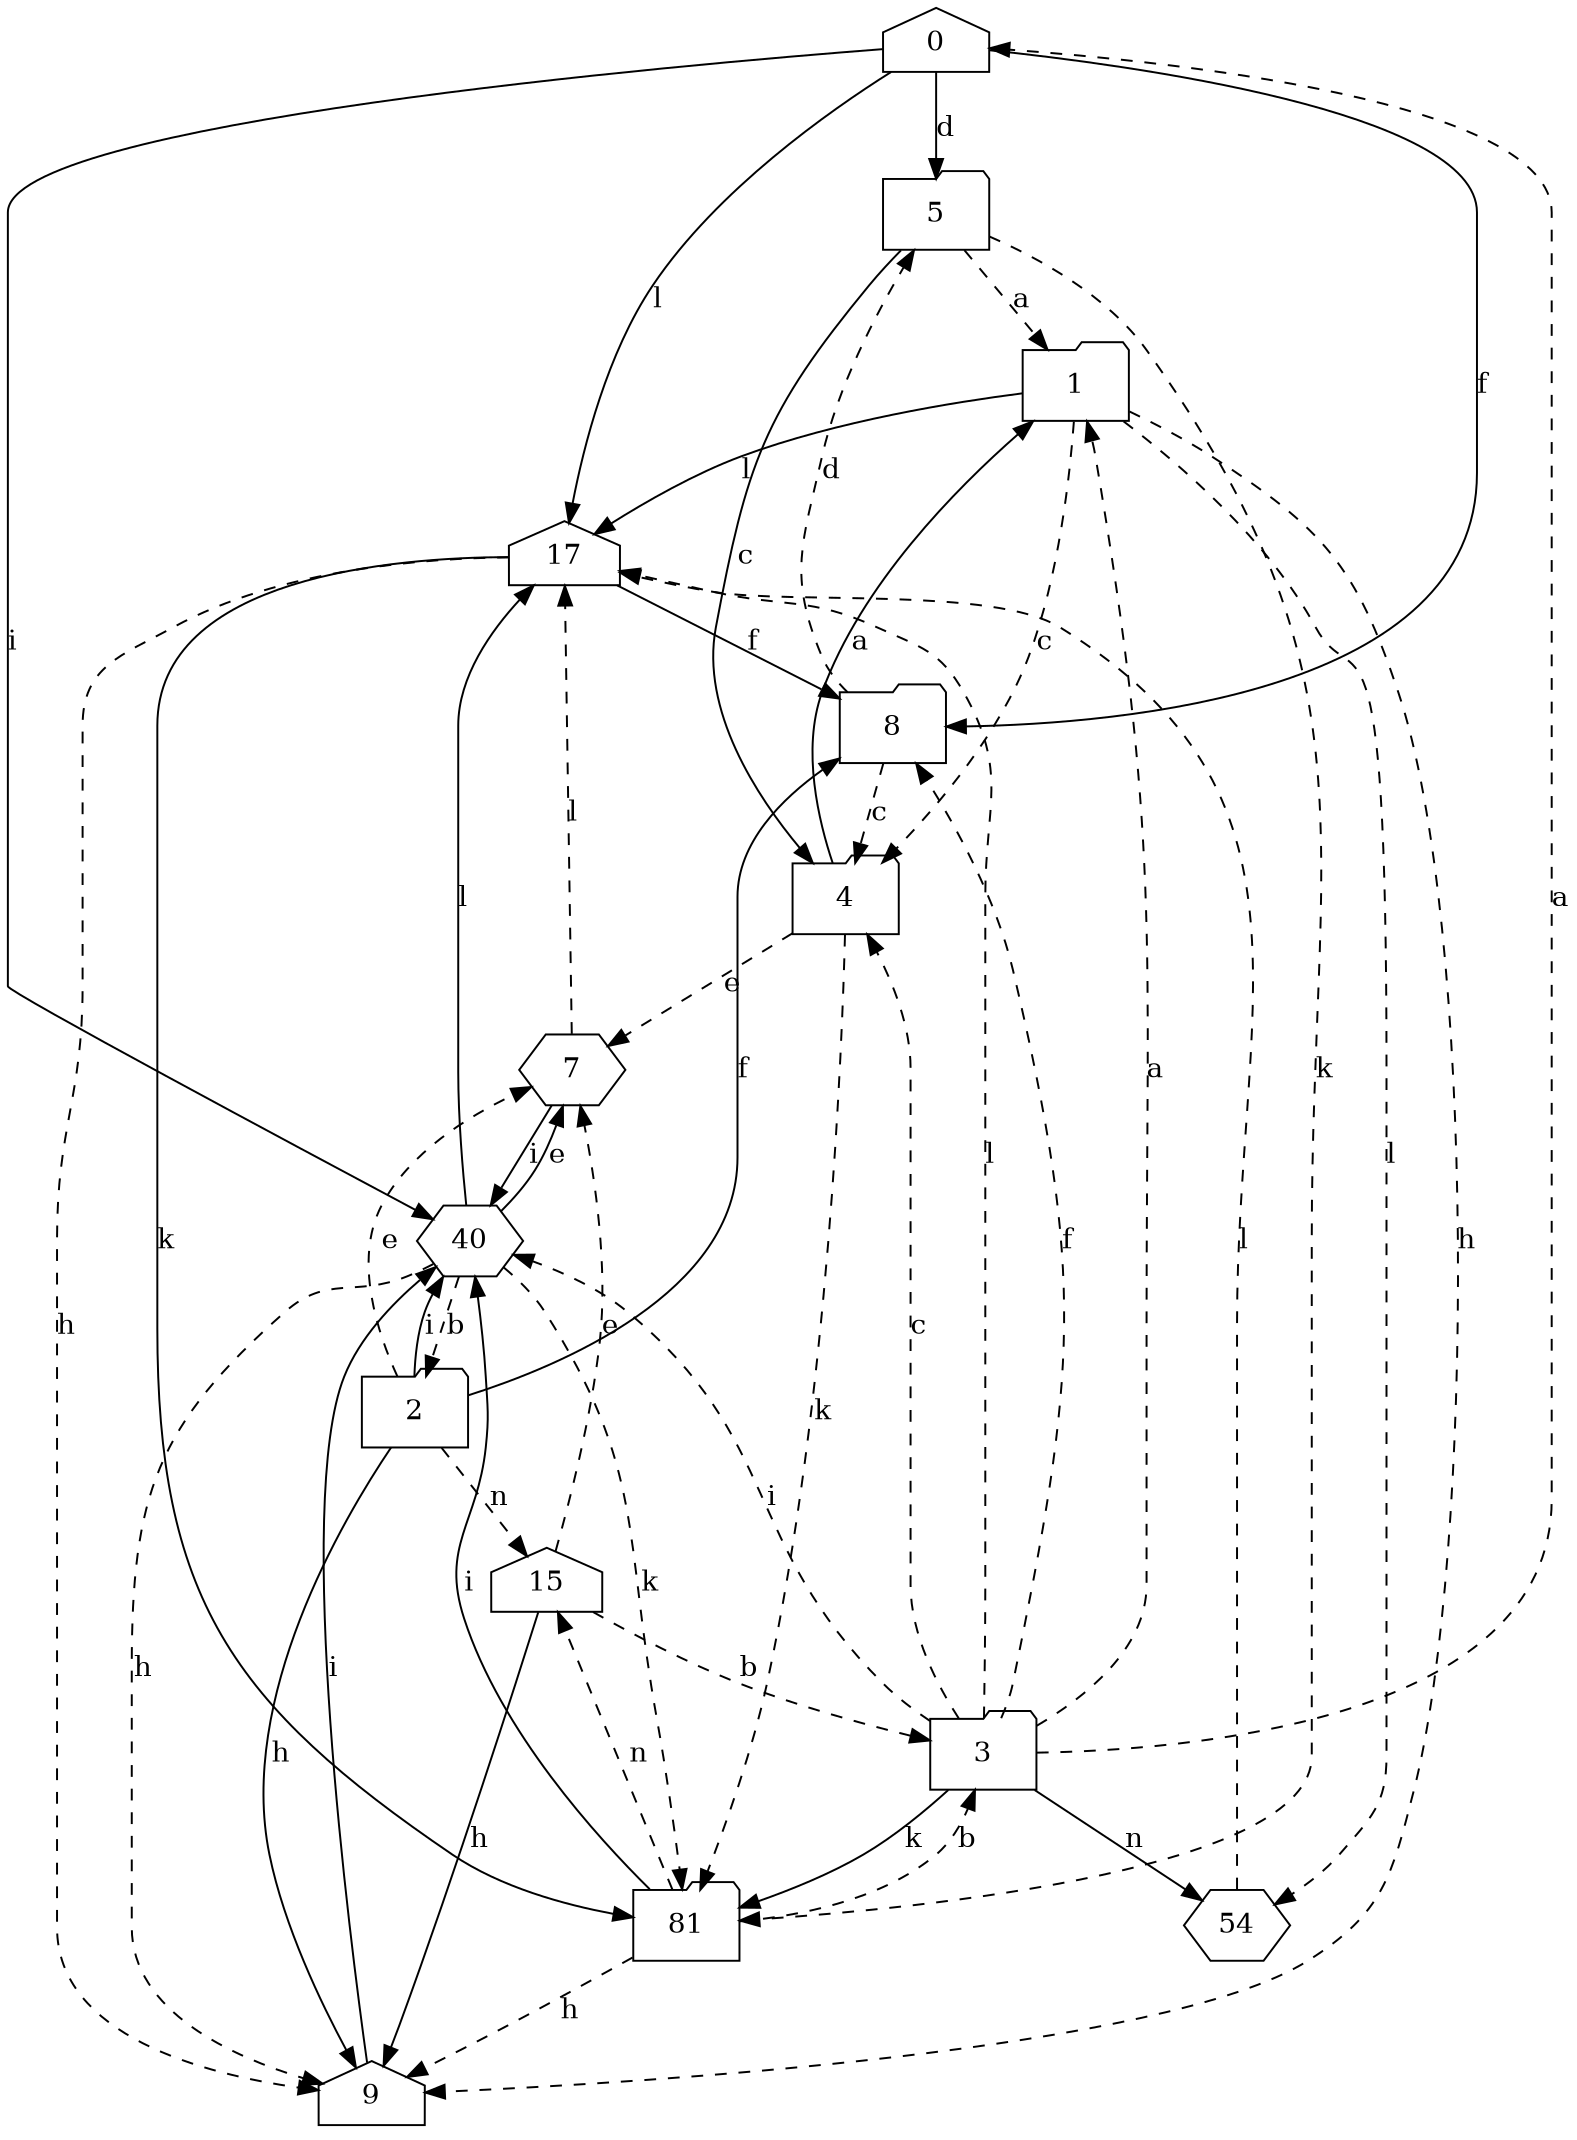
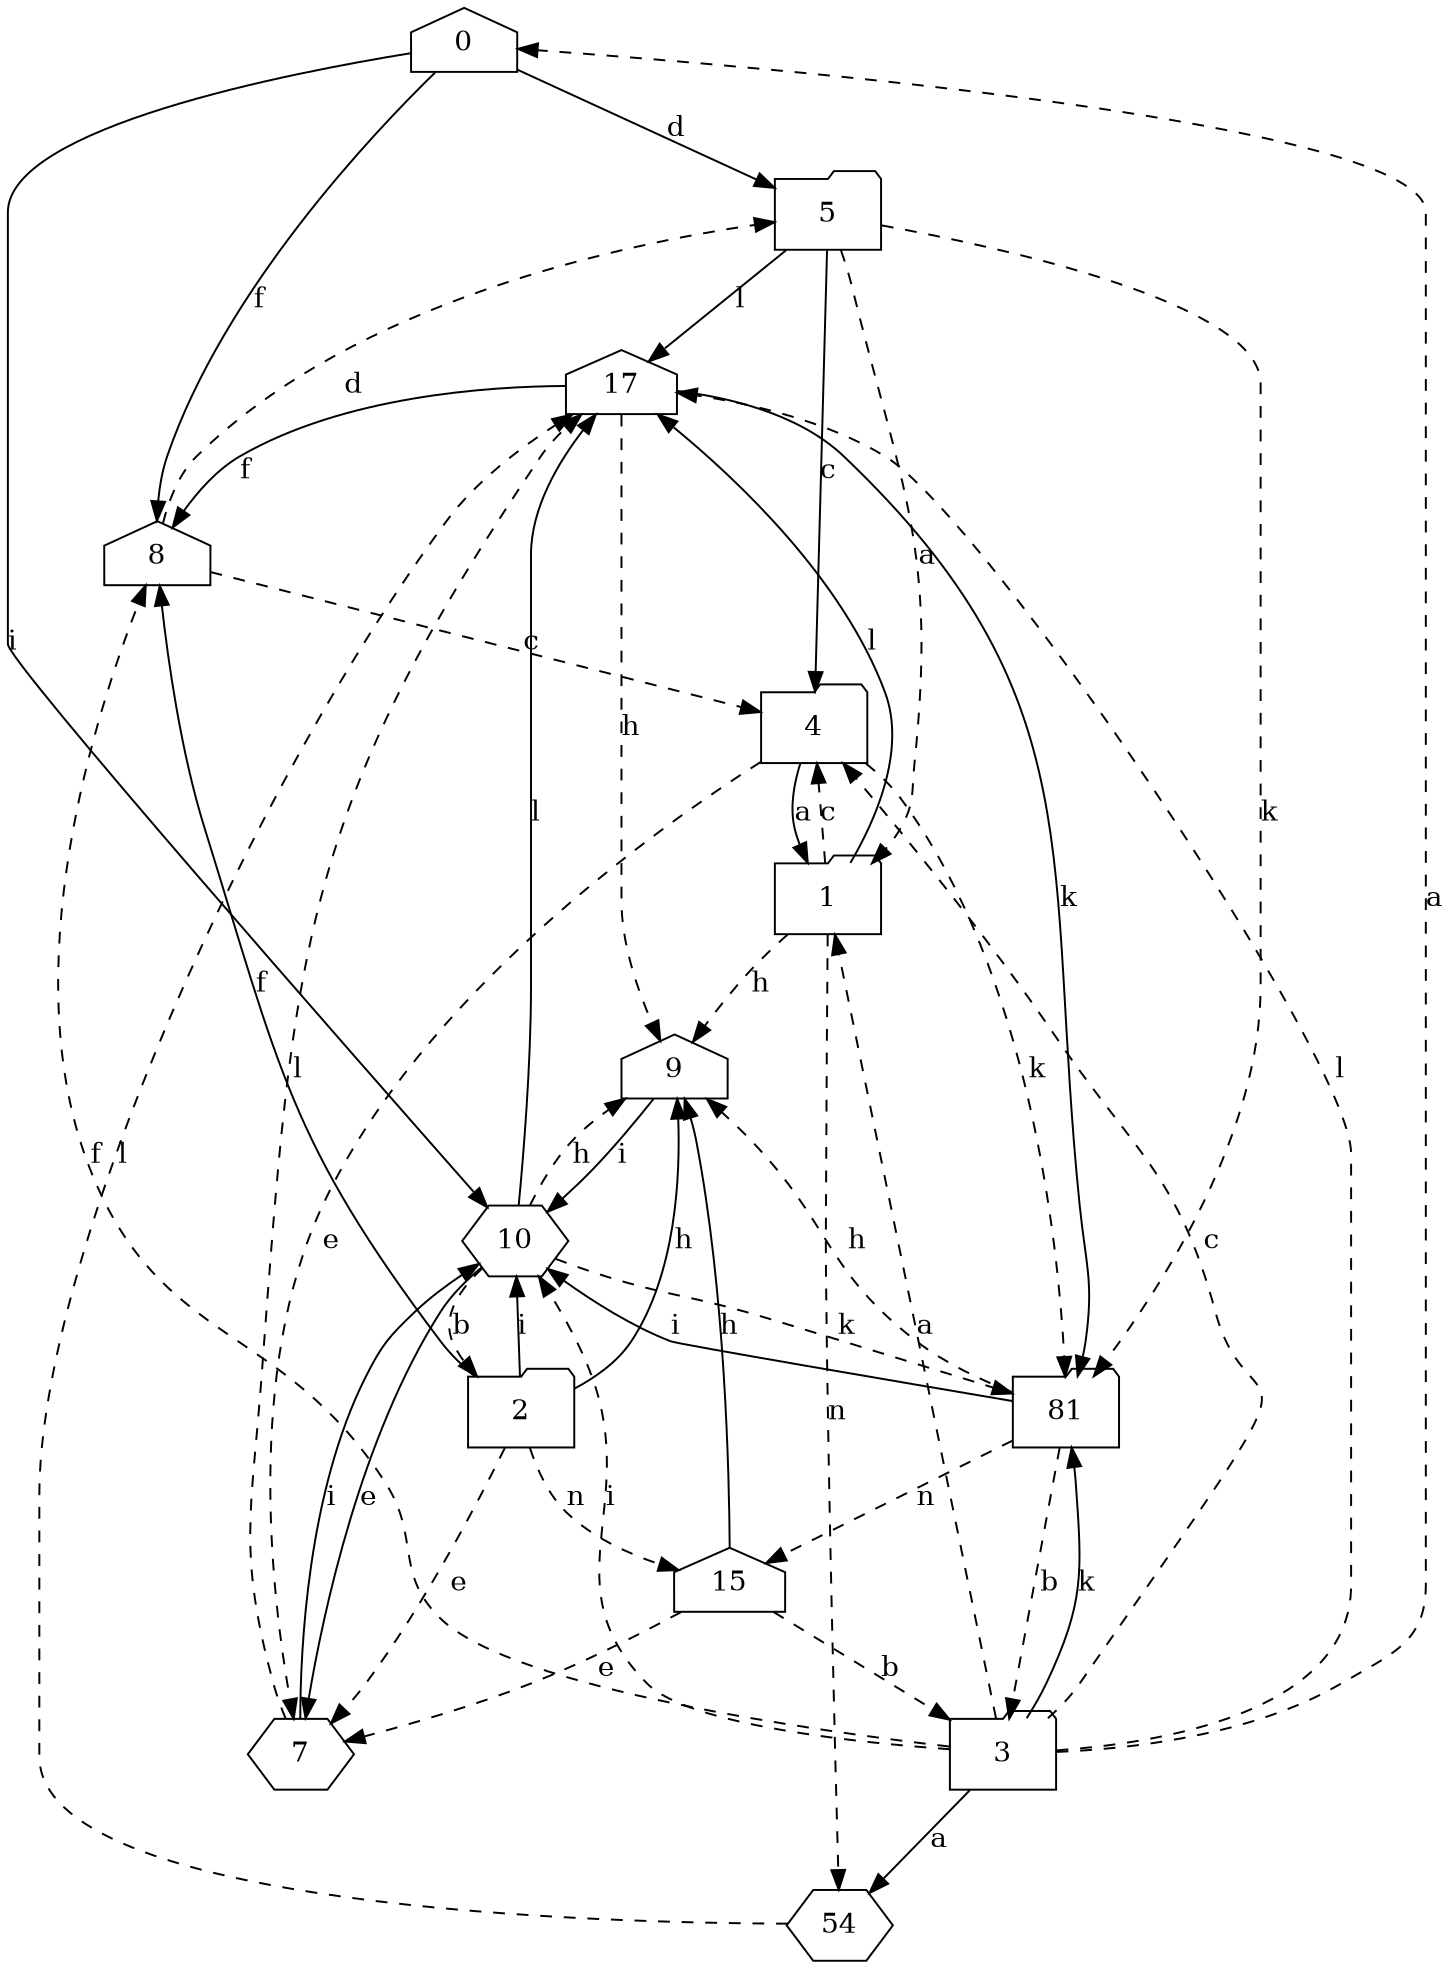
(679, 250) -> (726, 299)
(893, 728) -> (157, 557)
(1391, 1155) -> (838, 1412)
(470, 1241) -> (515, 1241)
(1135, 1840) -> (939, 1840)
